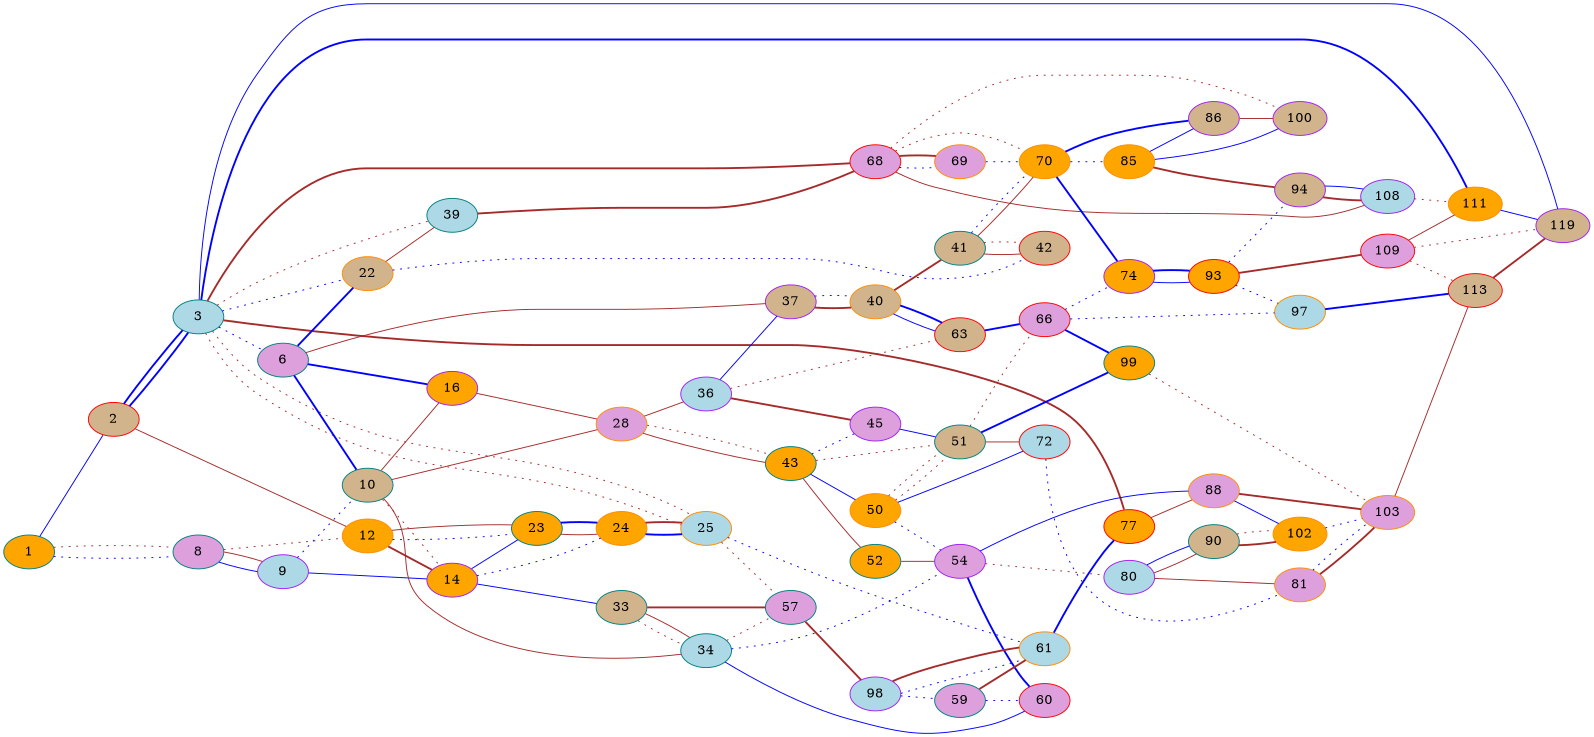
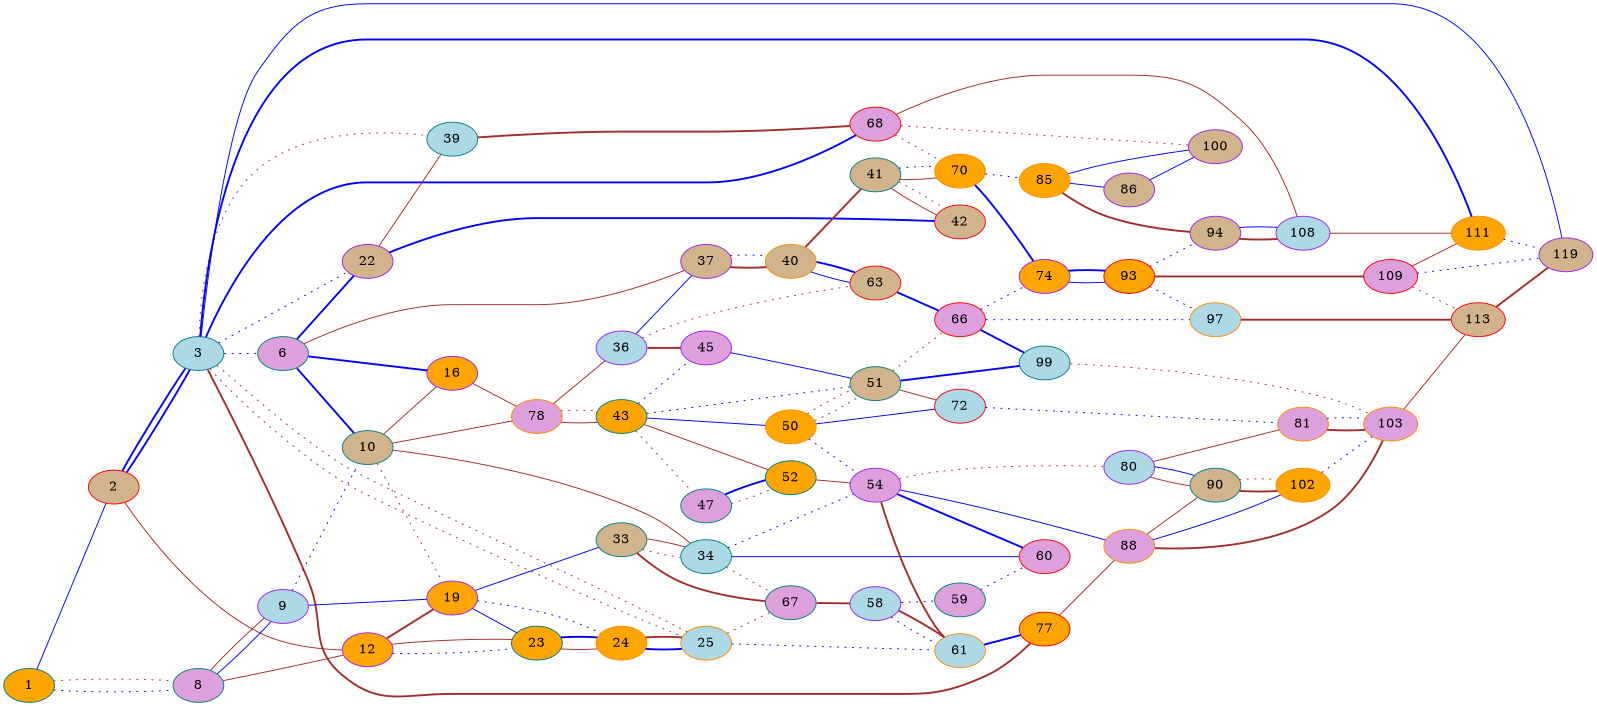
(1256, 118) -> (1172, 169)
(1125, 131) -> none
(960, 162) -> none
(500, 168) -> (498, 182)
(1431, 200) -> (1391, 233)
(1519, 215) -> (1522, 244)
(1475, 238) -> (1478, 266)
(711, 259) -> (659, 218)
(368, 274) -> (368, 261)
(1387, 301) -> (1346, 320)
(1129, 363) -> (1045, 363)
(622, 424) -> (537, 417)
(876, 453) -> (748, 400)
none -> (706, 506)
none -> (1172, 516)
(368, 536) -> (368, 650)
(283, 544) -> (283, 668)
(452, 580) -> (452, 598)
(791, 607) -> (791, 603)
(1002, 675) -> (907, 573)
(875, 694) -> (875, 604)
